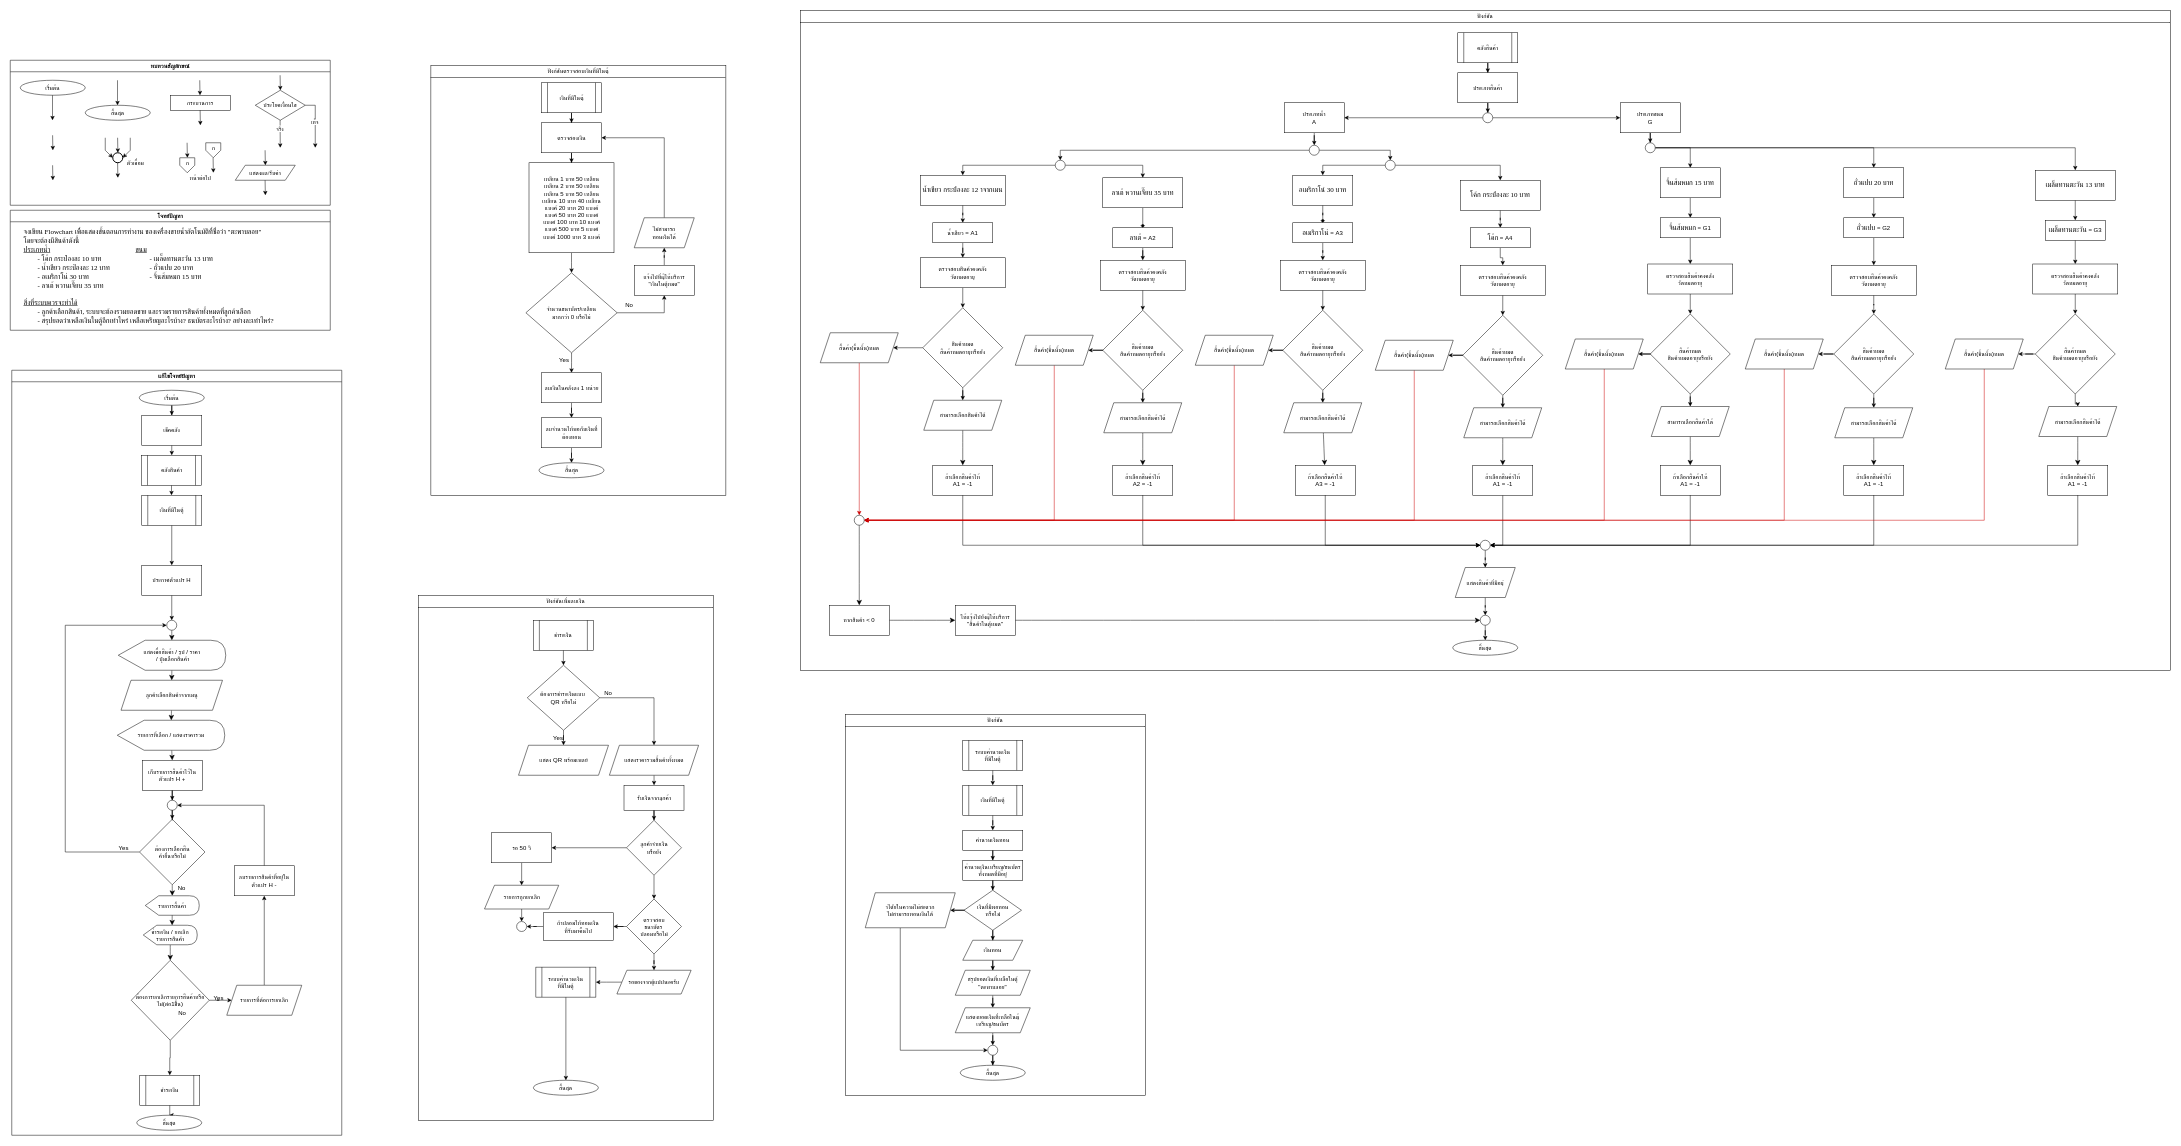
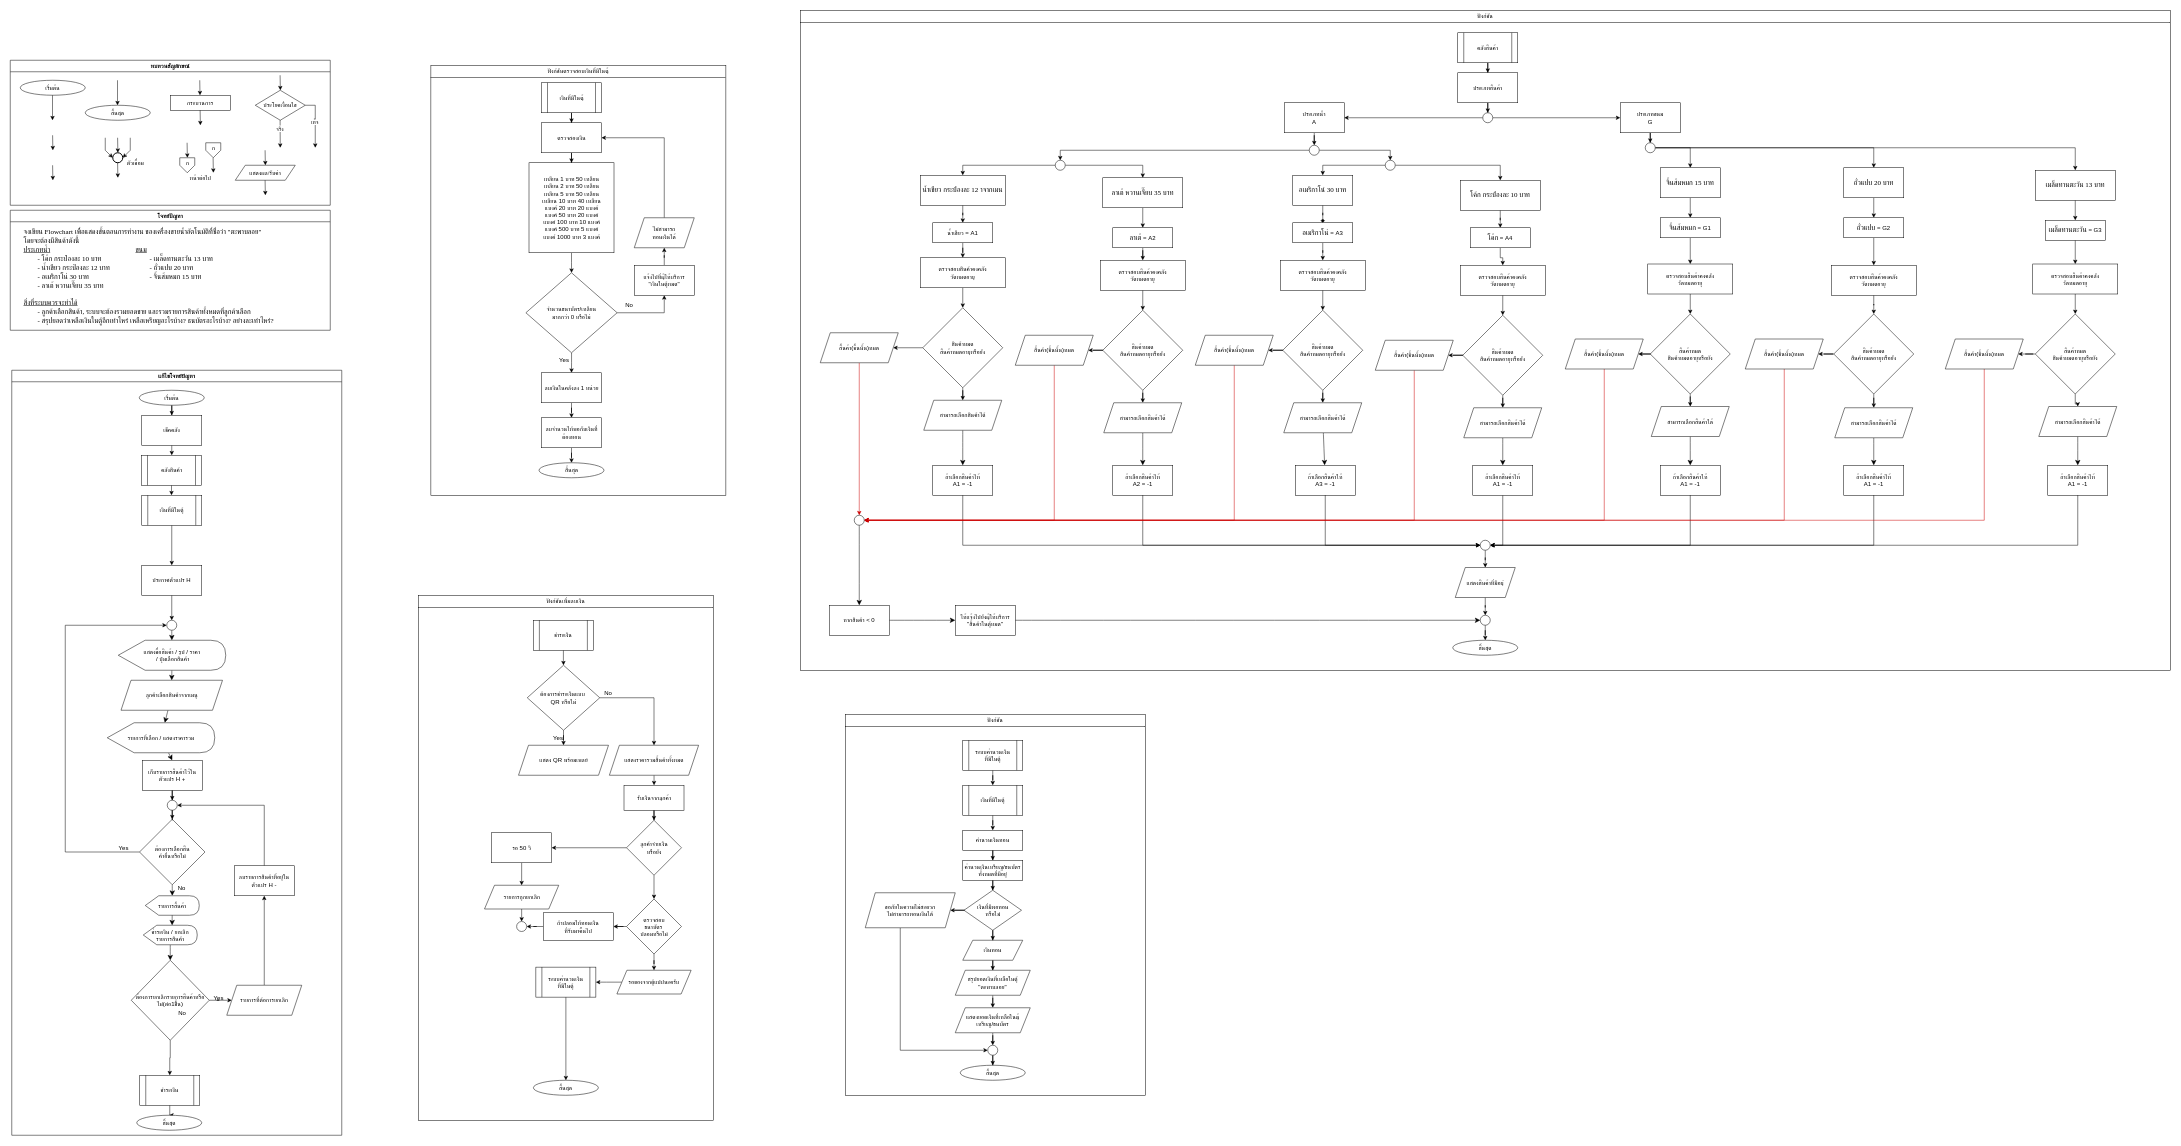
(1143, 222) -> (1143, 222)
(171, 735) -> (161, 738)
(910, 910) -> (910, 910)
